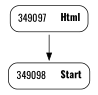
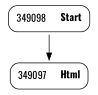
(49, 44) -> (49, 44)
